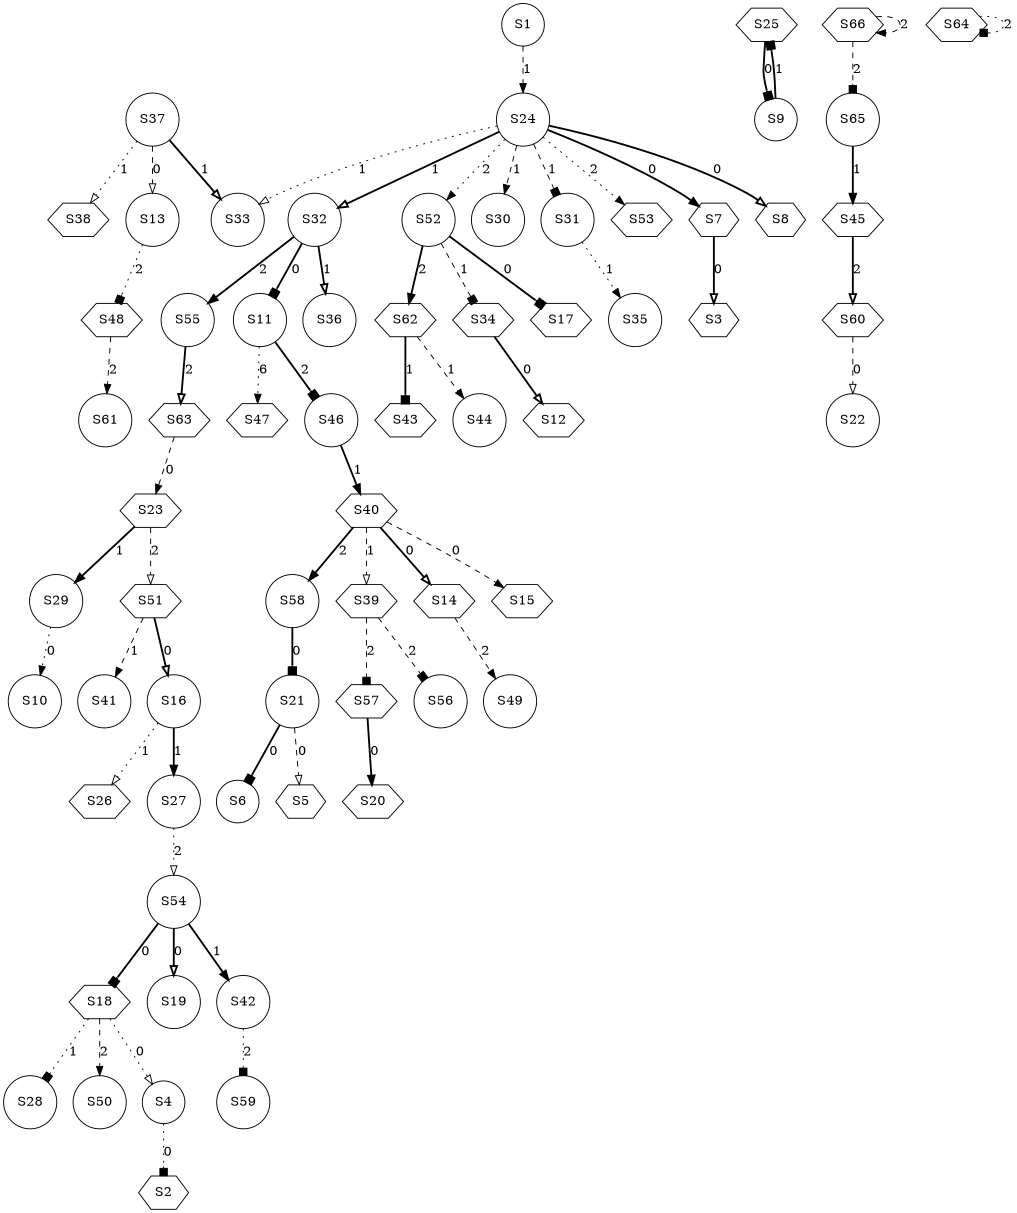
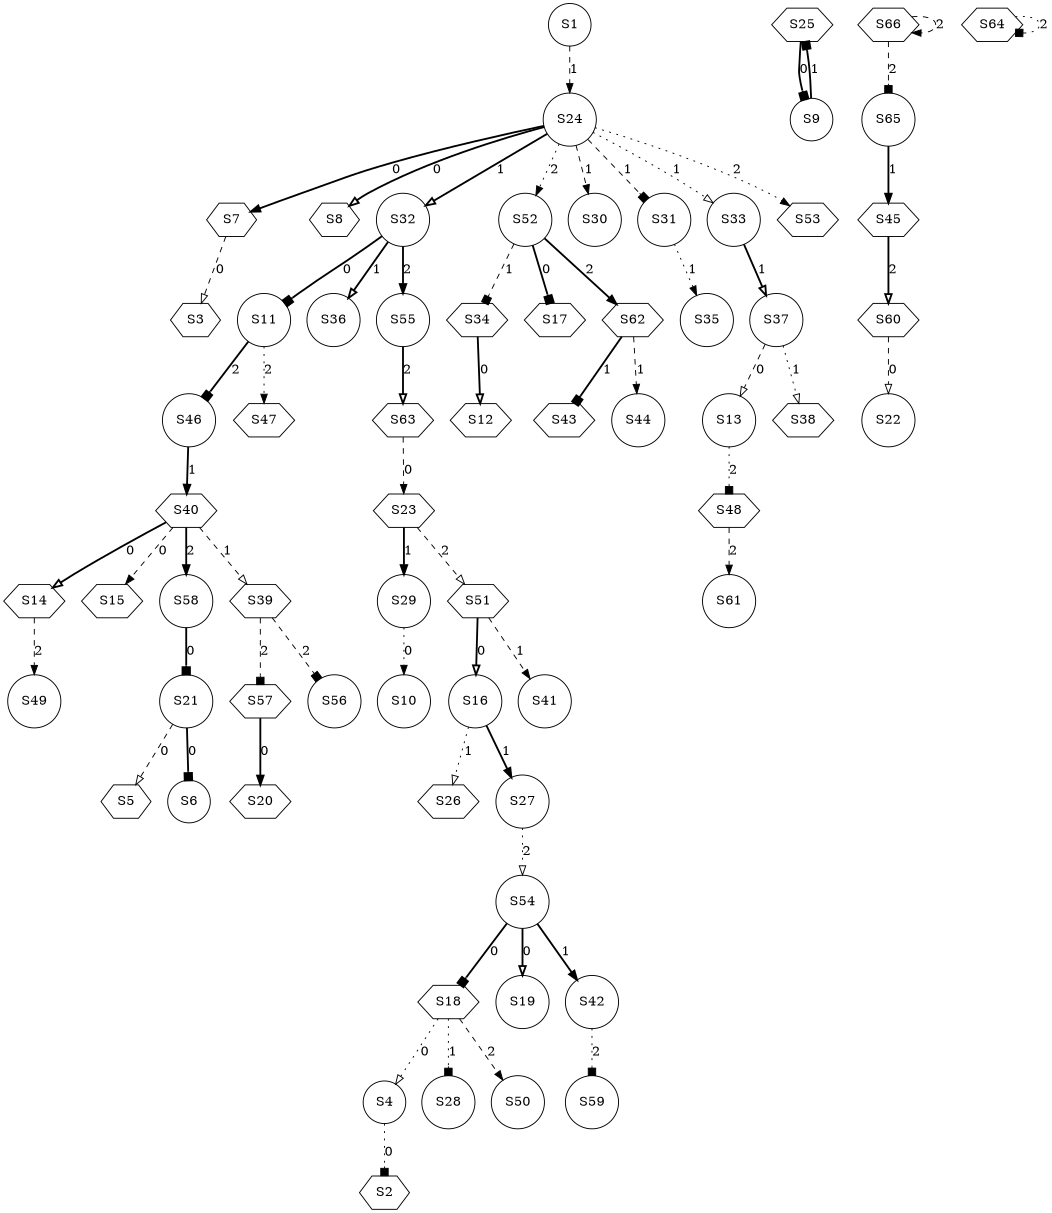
(192, 166) -> (753, 265)
(714, 265) -> (215, 265)
(264, 370) -> (269, 370)
